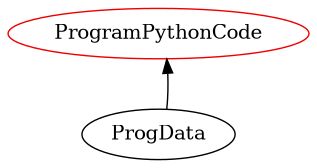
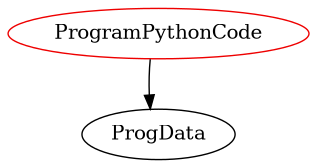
(168, 91) -> (149, 77)
